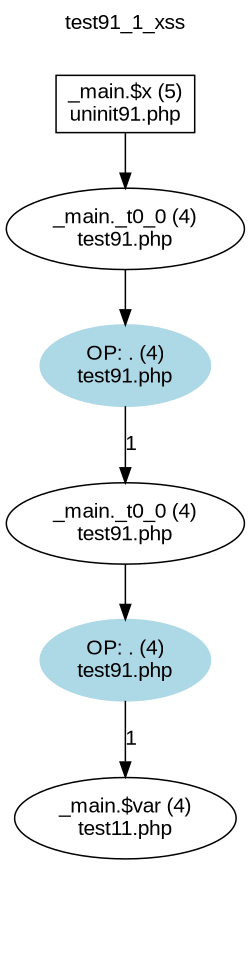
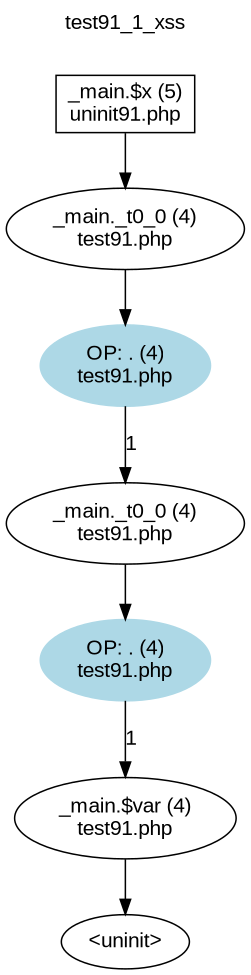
(125, 818) -> (125, 818)
none -> (125, 942)
